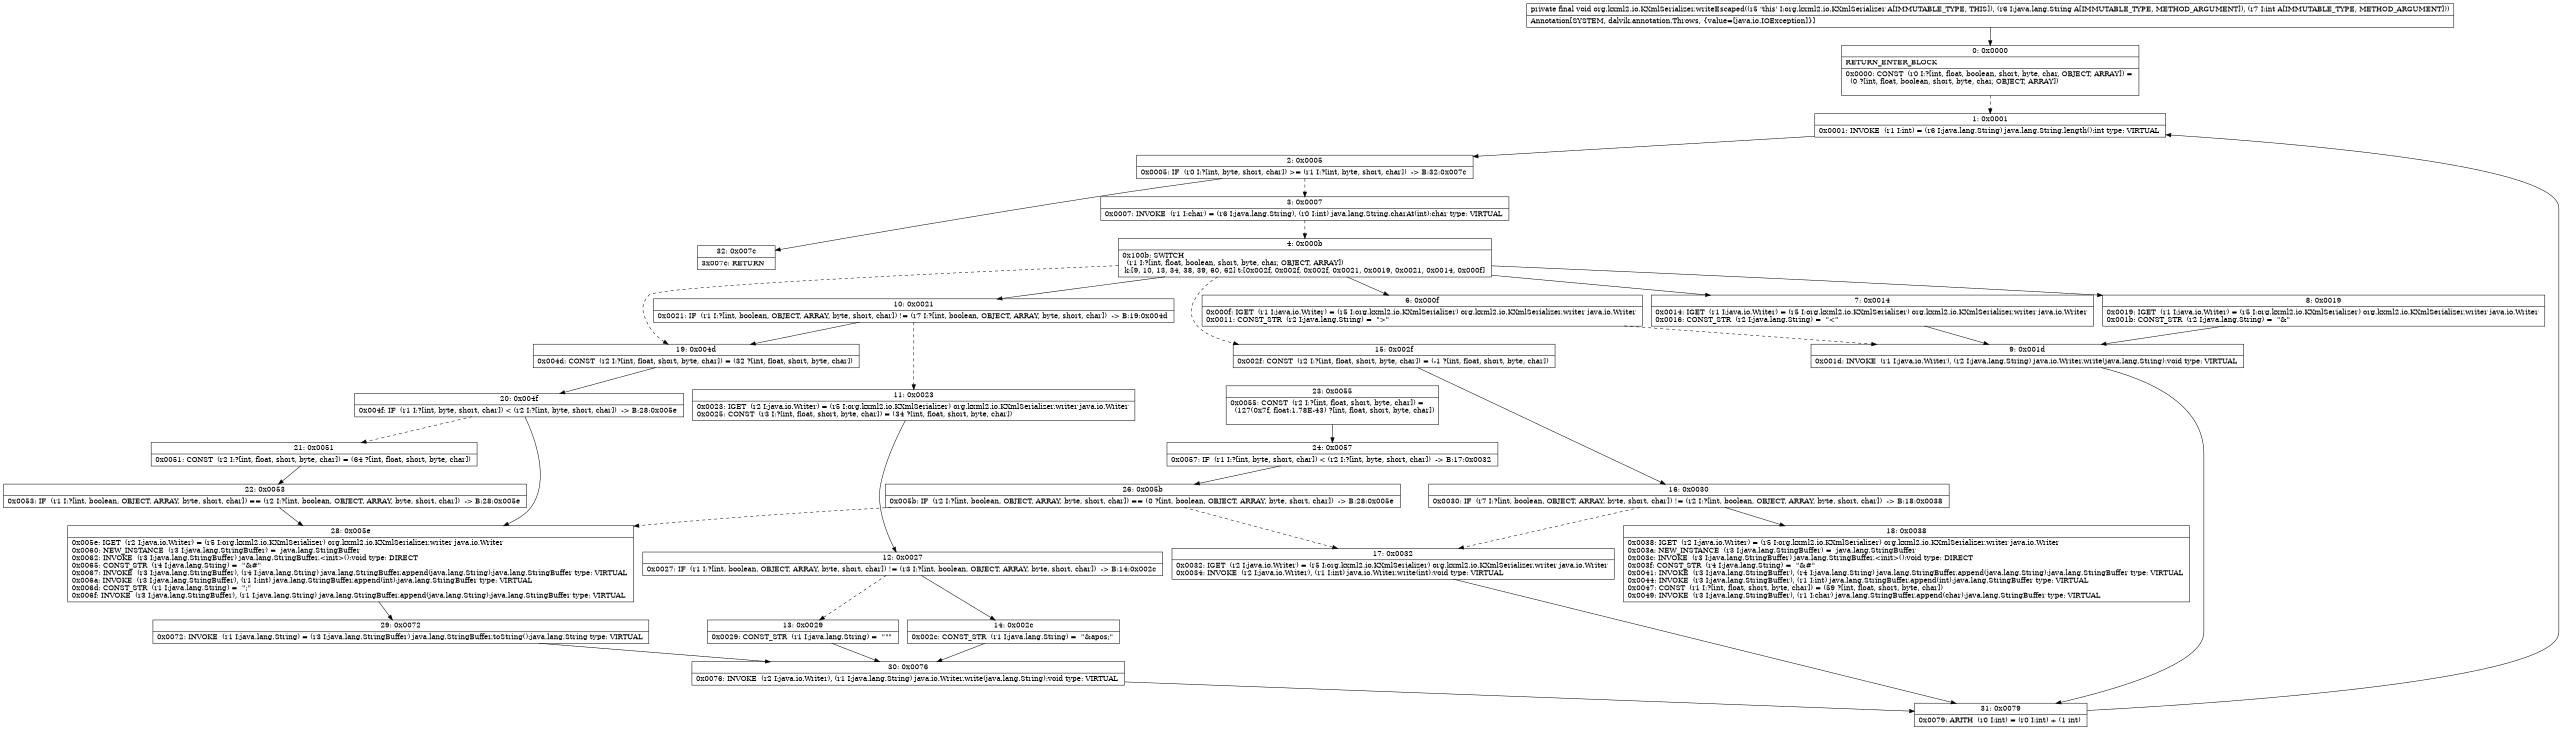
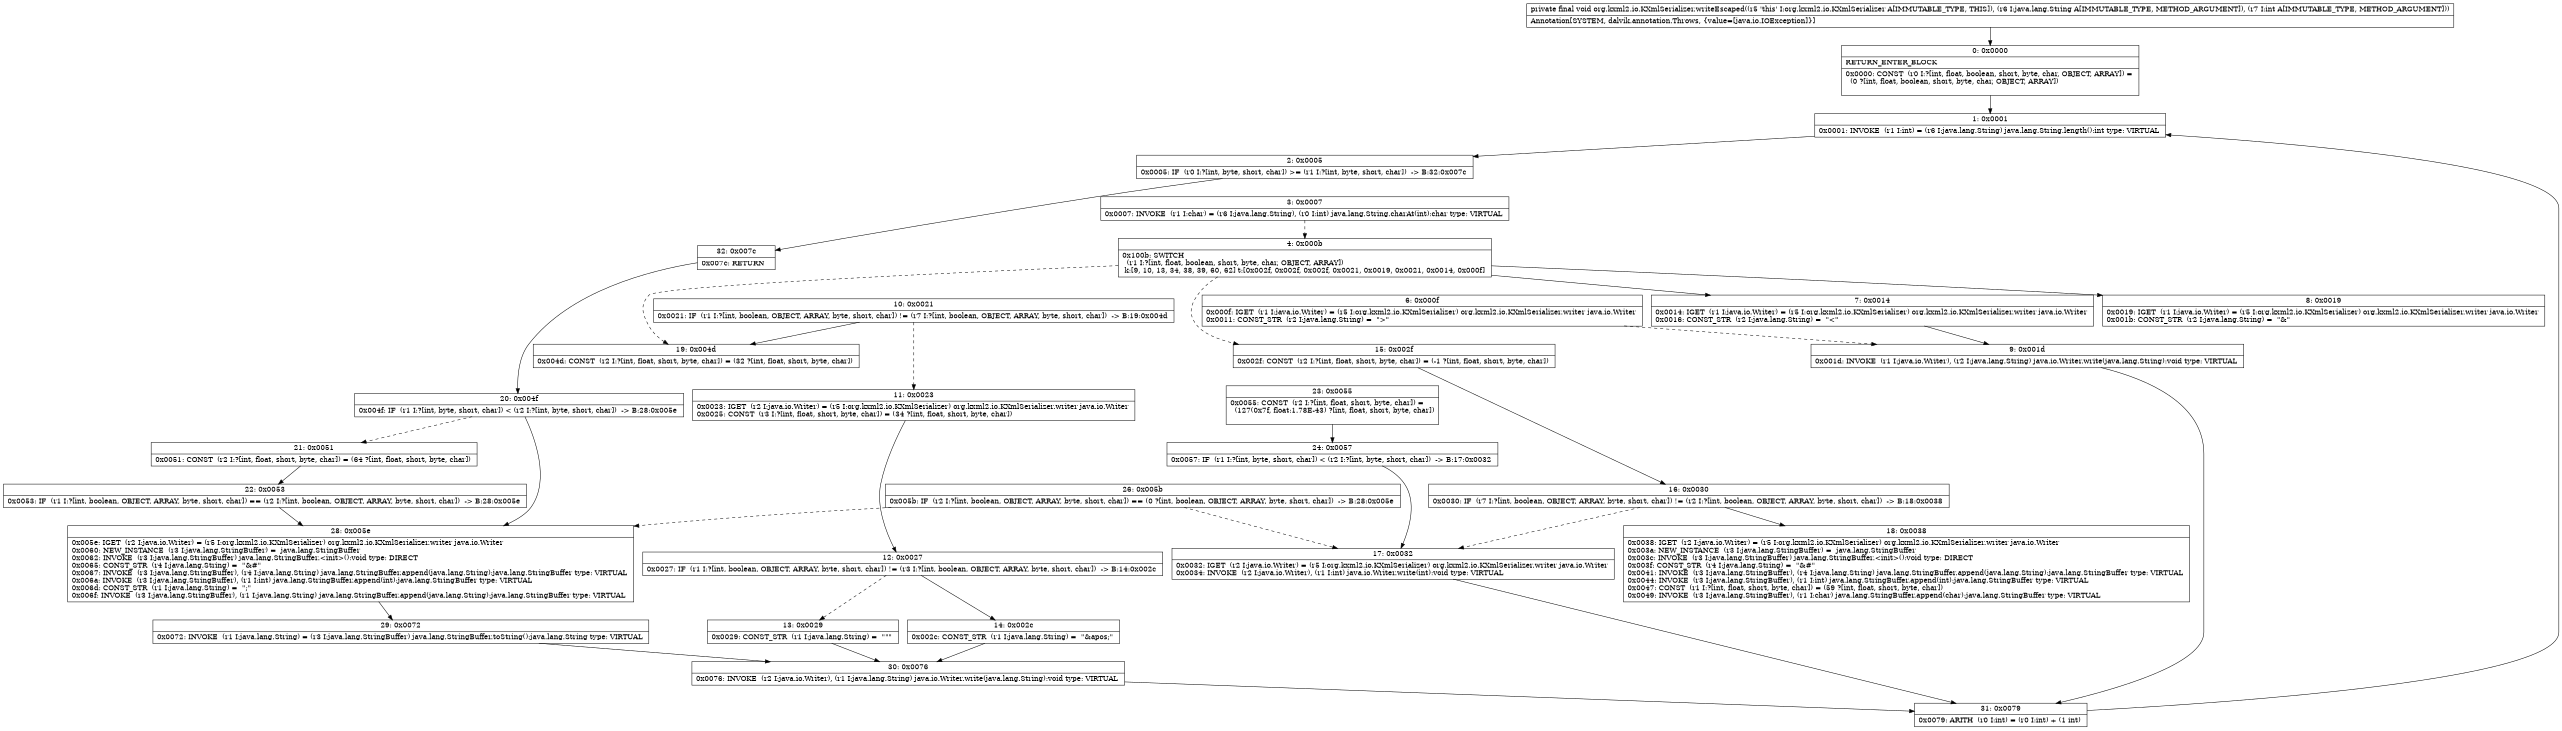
(1990, 102) -> (1990, 102)
(1305, 185) -> none
(736, 263) -> (736, 263)
(1365, 285) -> none
(1084, 288) -> none
(2166, 335) -> none
(610, 380) -> (585, 299)
(1240, 475) -> (1410, 499)
